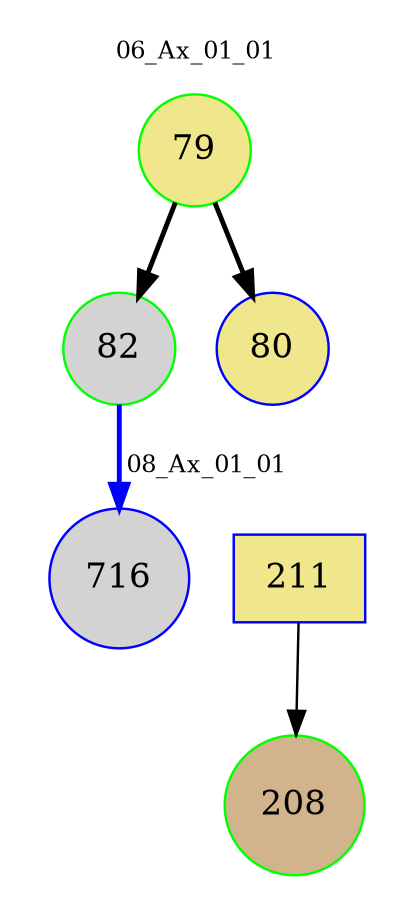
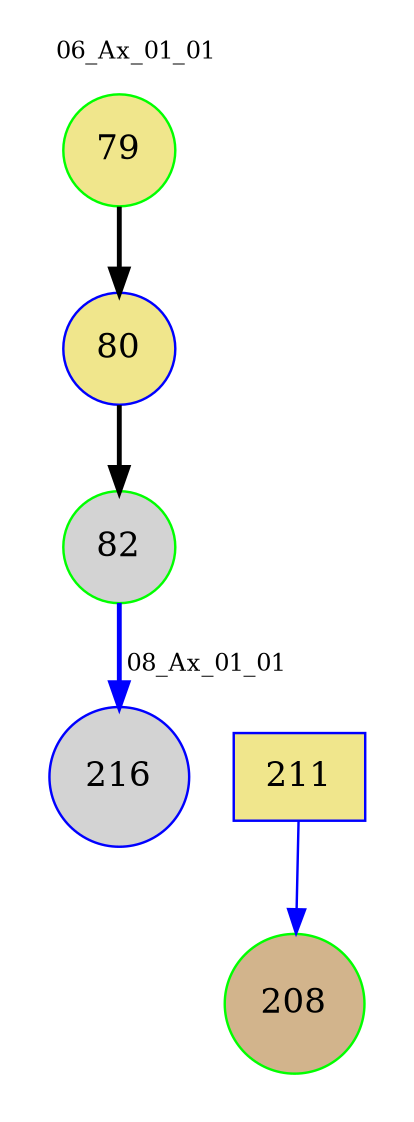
(161, 238) -> (119, 436)
(119, 578) -> (119, 777)
(298, 666) -> (298, 865)
